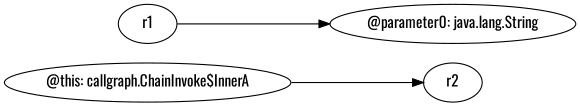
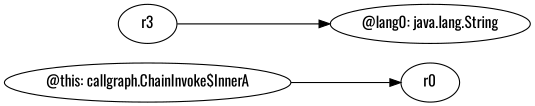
(148, 24) -> (148, 24)
(453, 24) -> (430, 24)
(453, 83) -> (430, 83)
